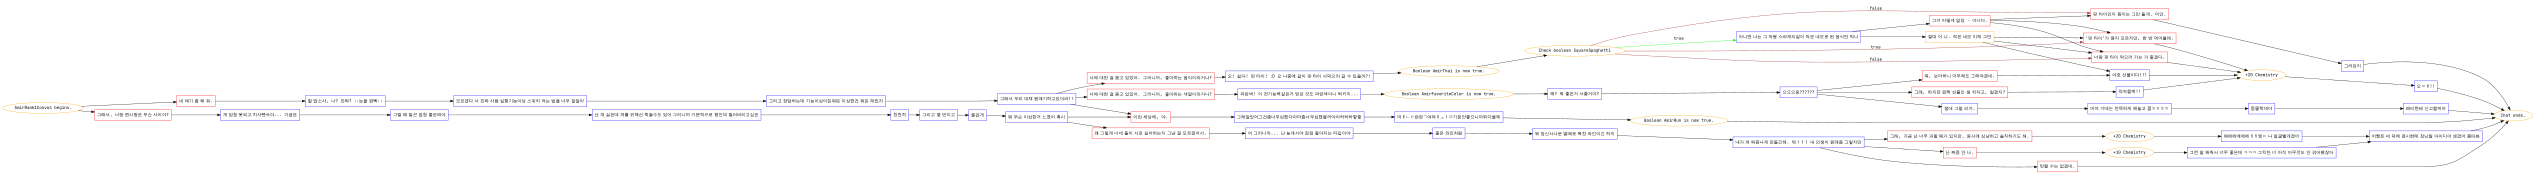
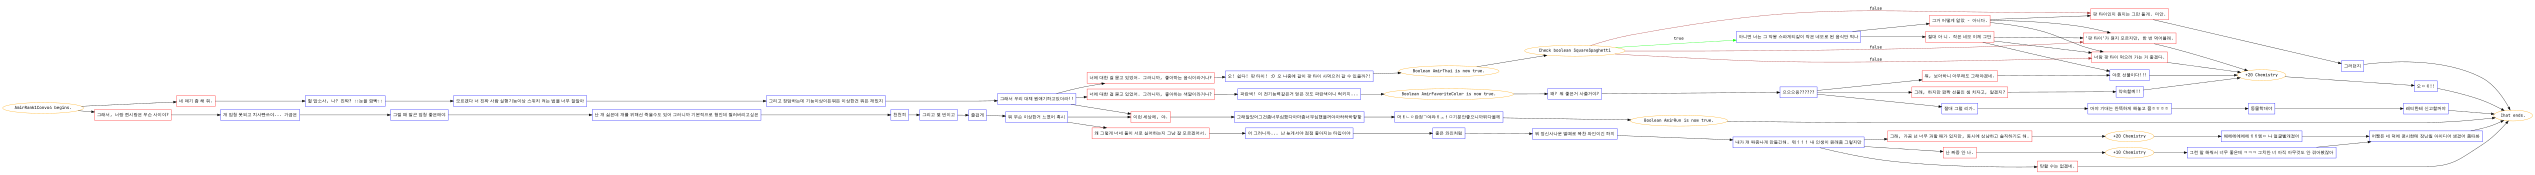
(1960, 37) -> (1960, 37)
(1876, 47) -> (1876, 47)
